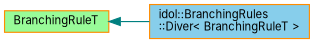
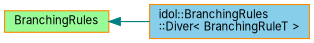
(57, 22) -> (57, 22)
